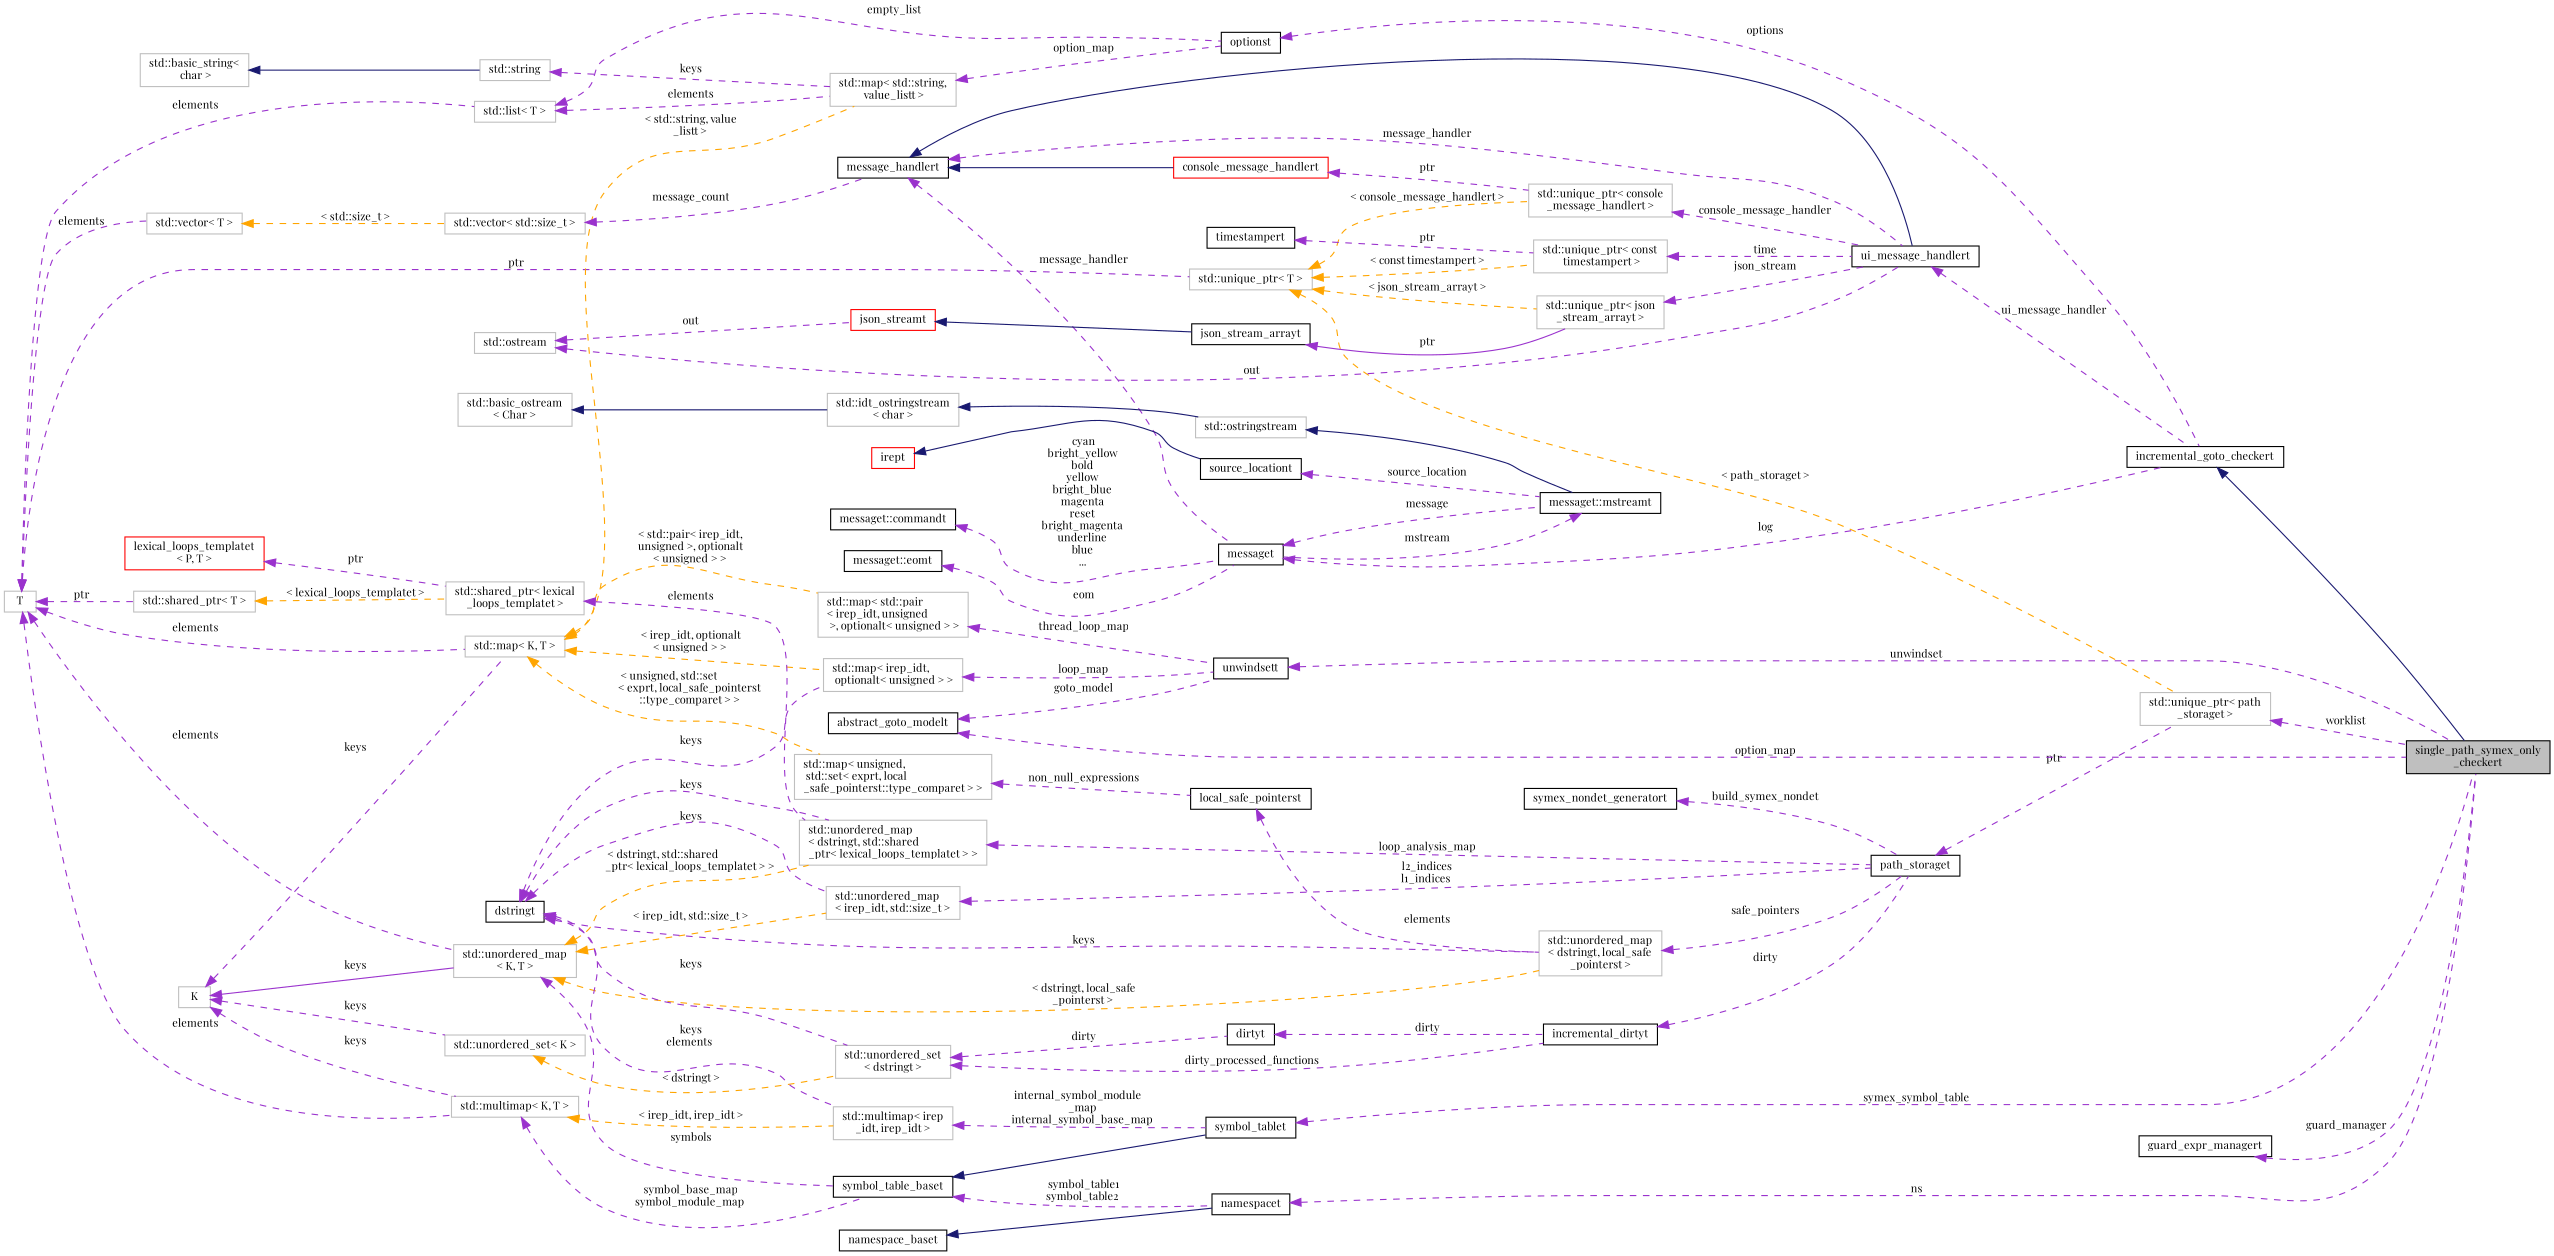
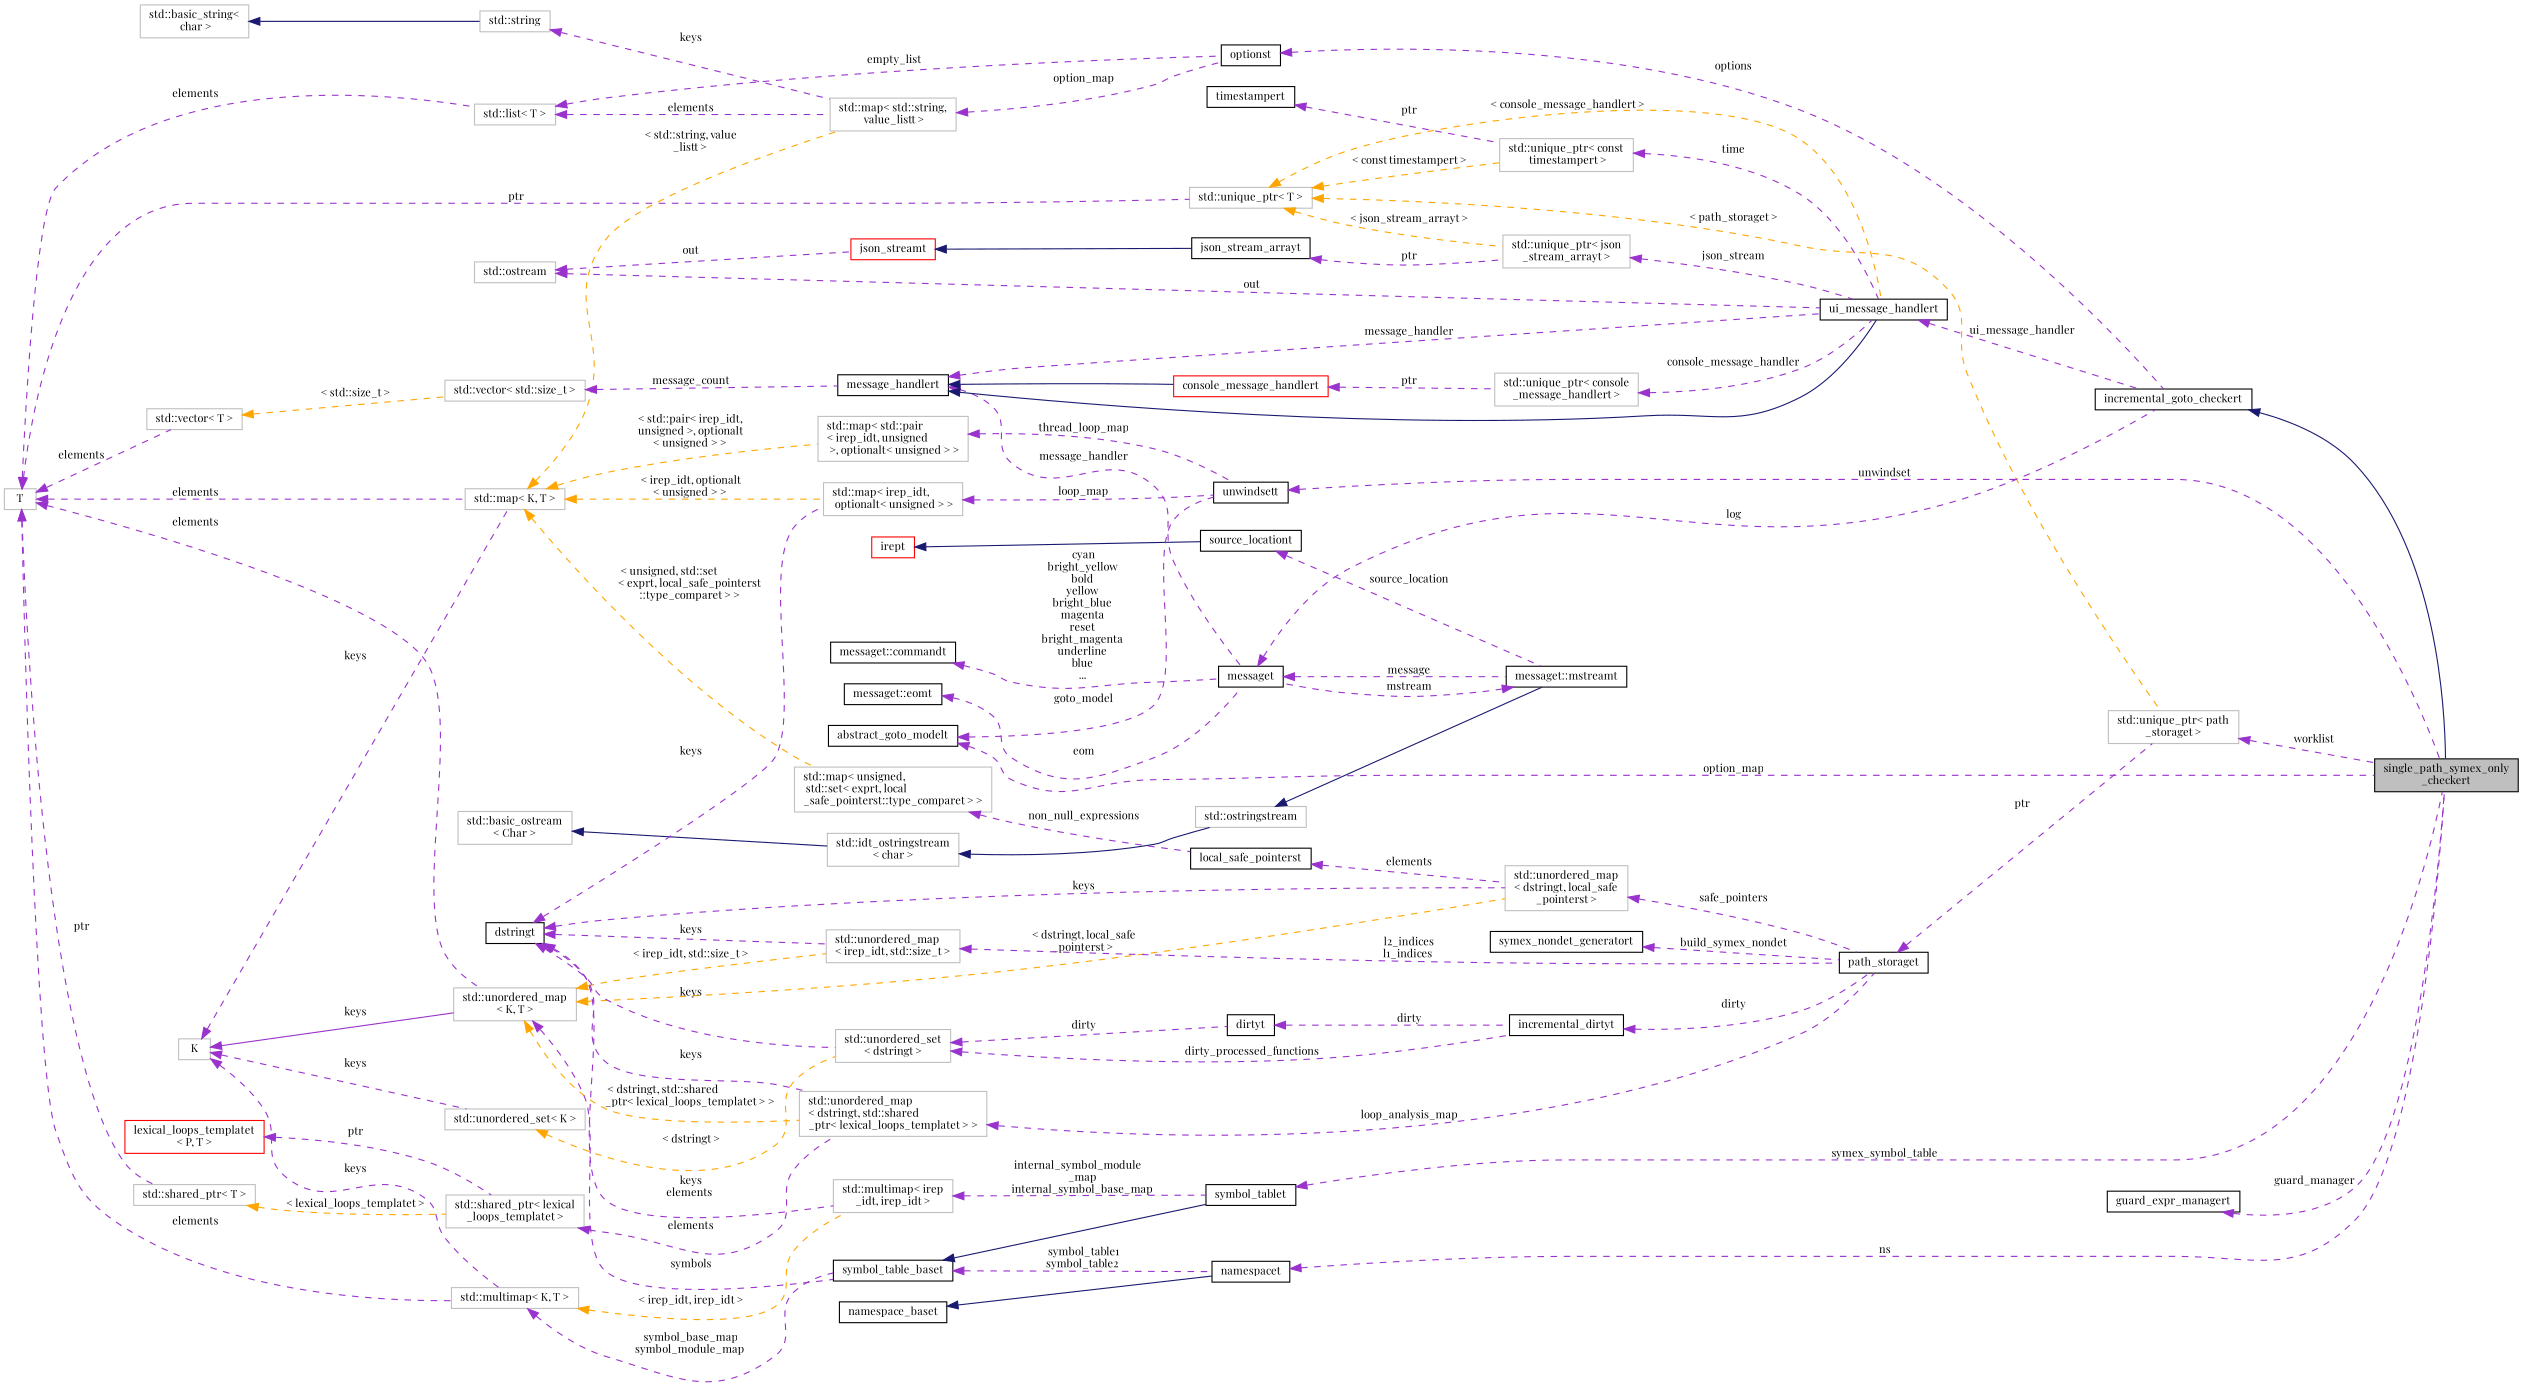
(1413, 210) -> (1628, 111)
(1443, 355) -> (1412, 265)
